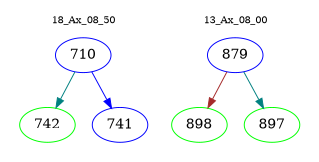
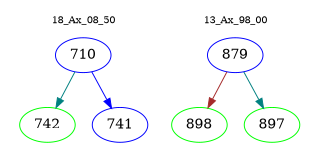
(236, 21) -> (236, 21)
